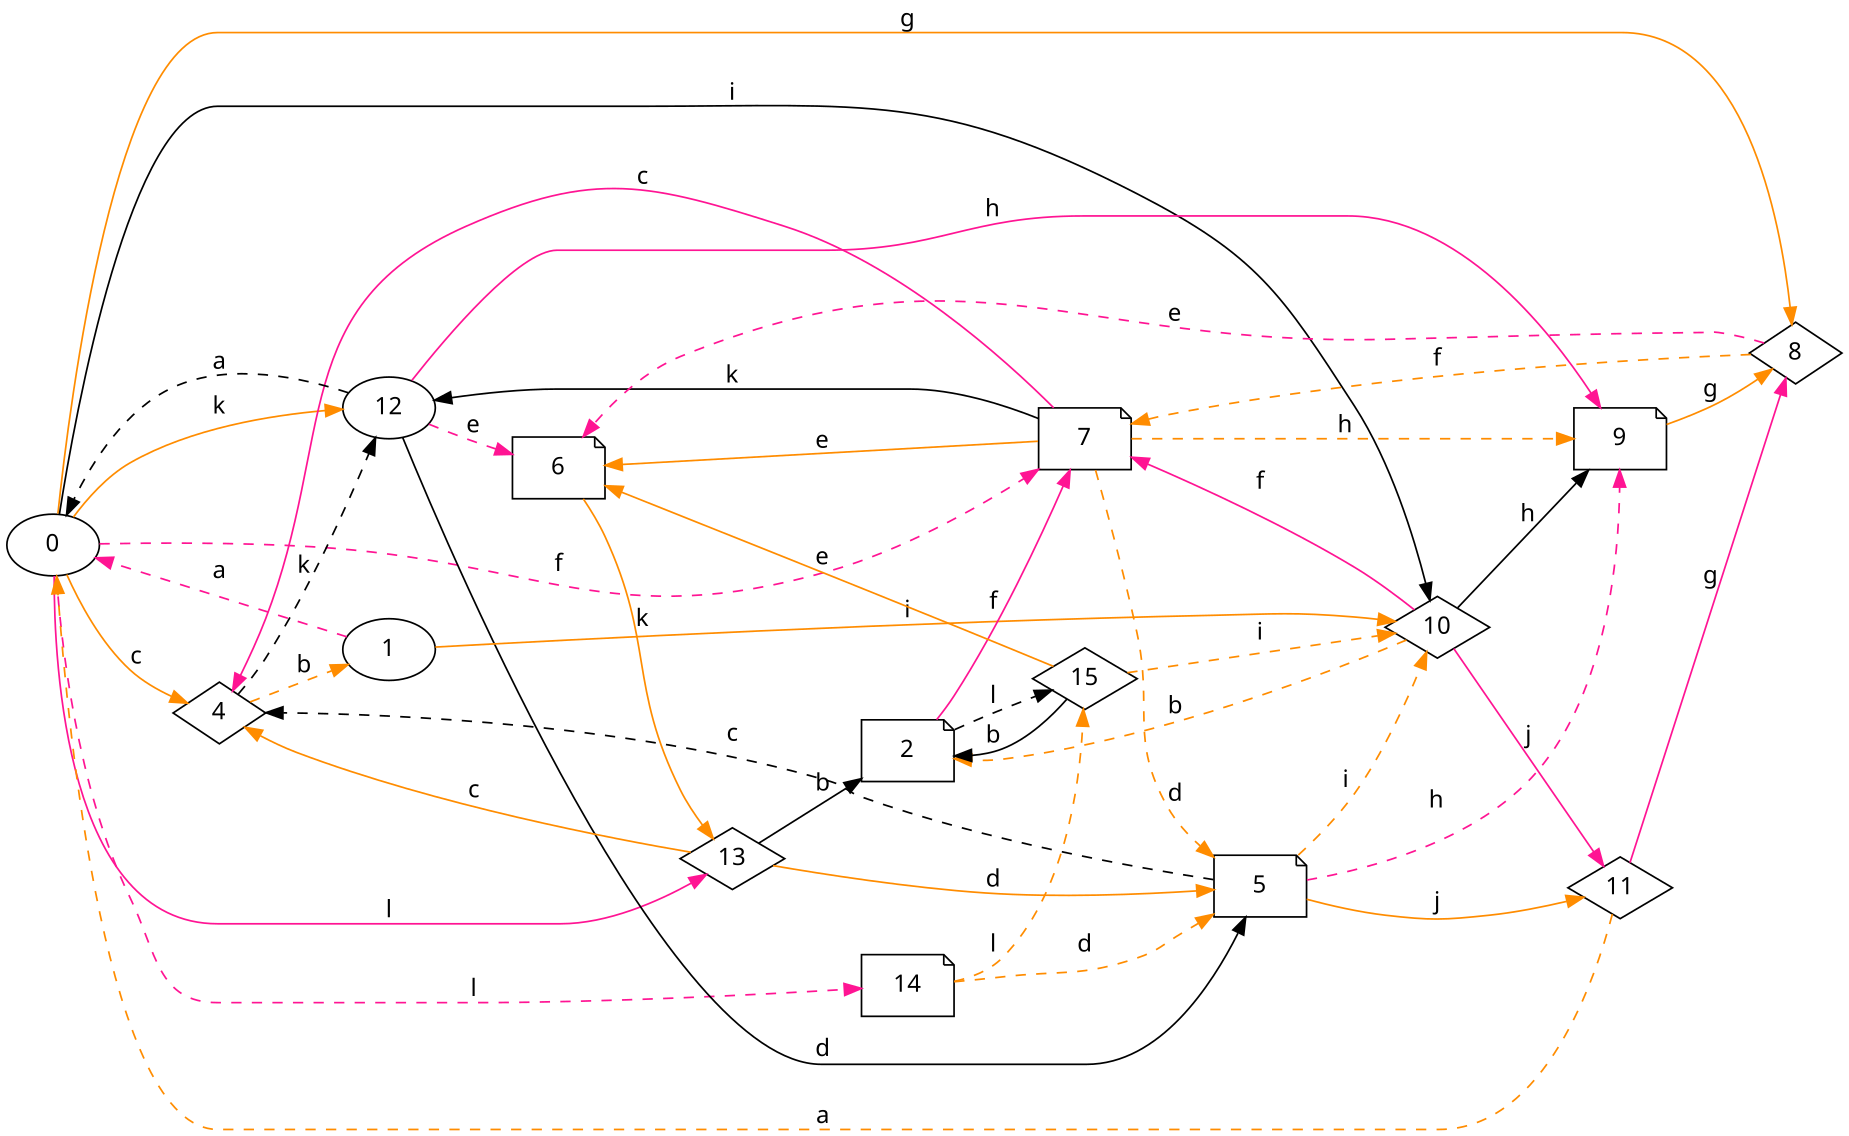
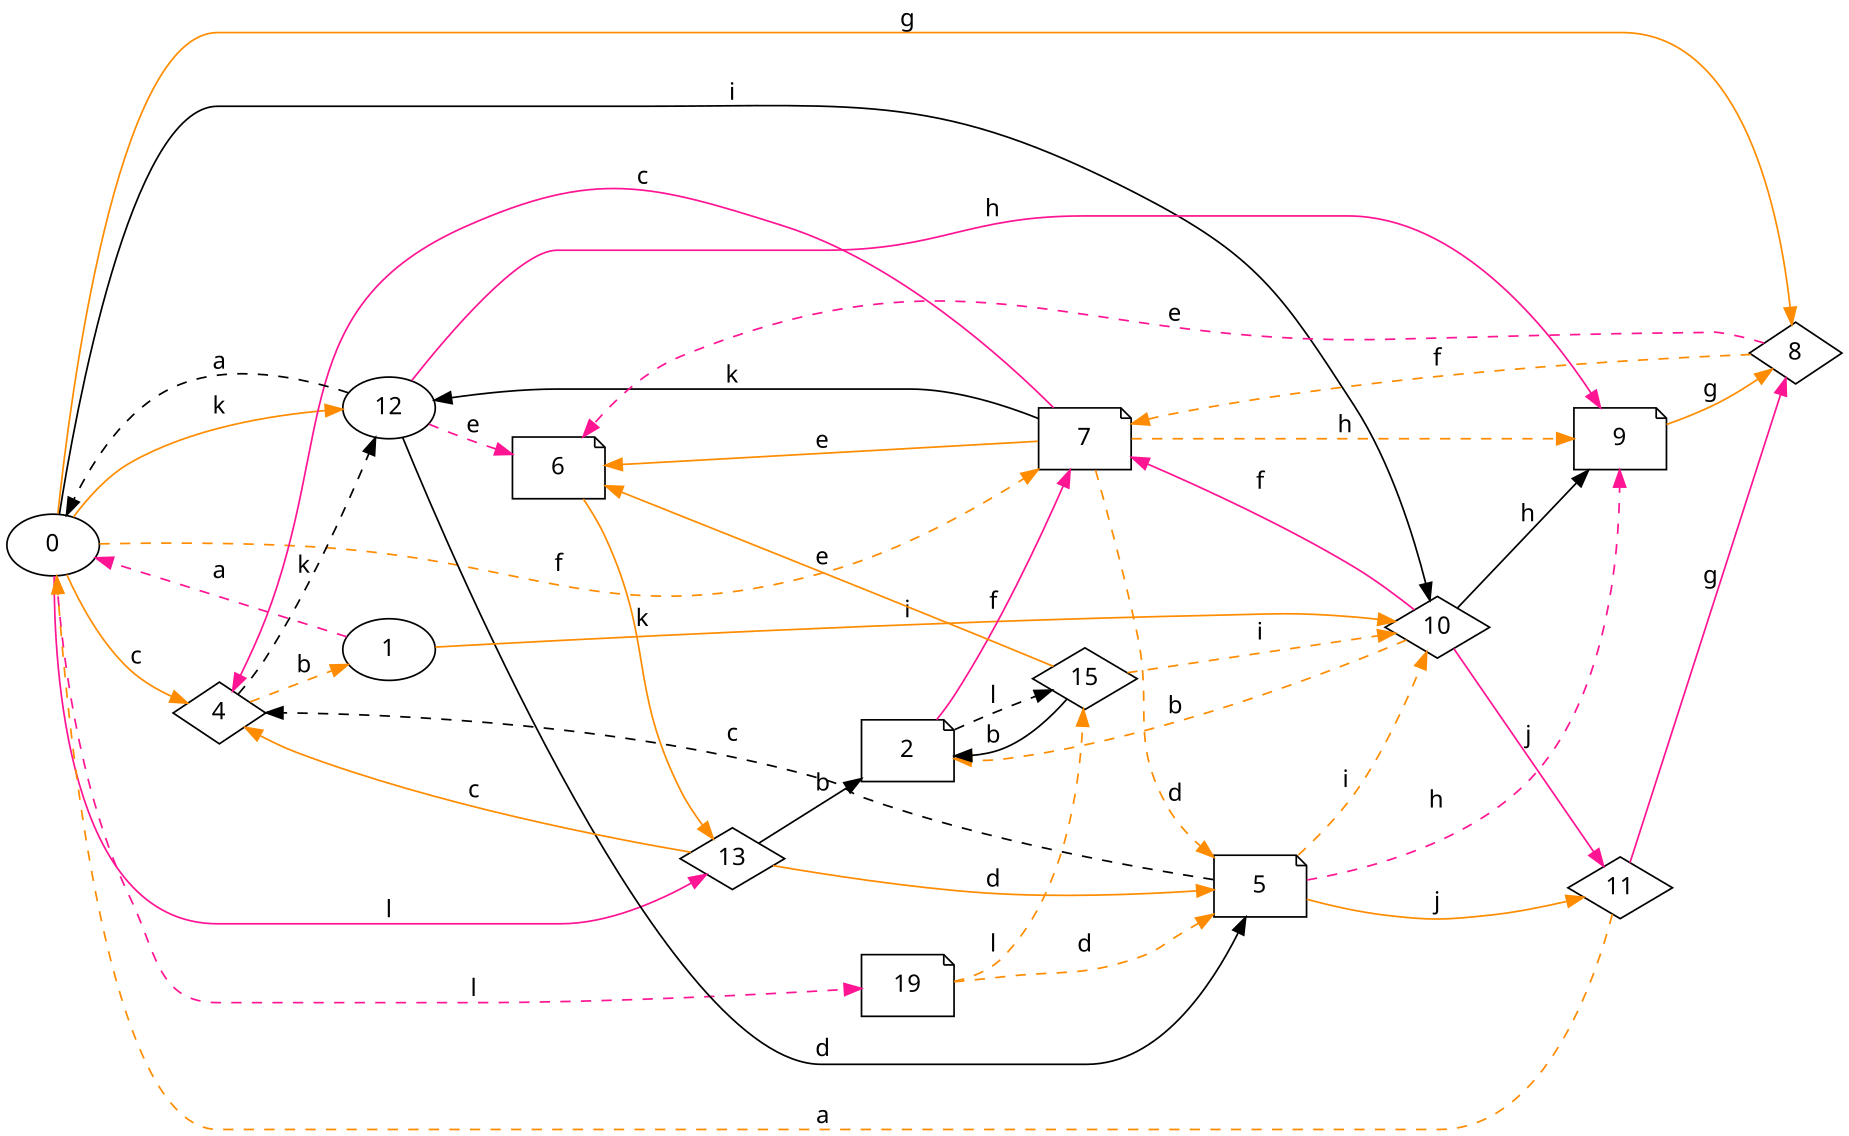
(572, 587) -> (572, 587)
(908, 985) -> (908, 985)
